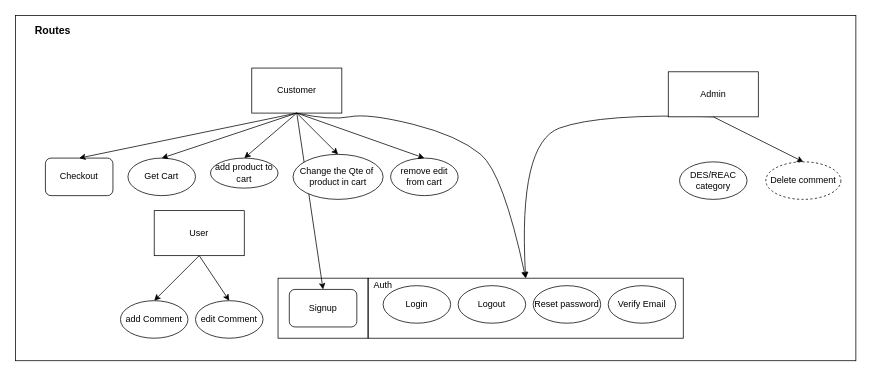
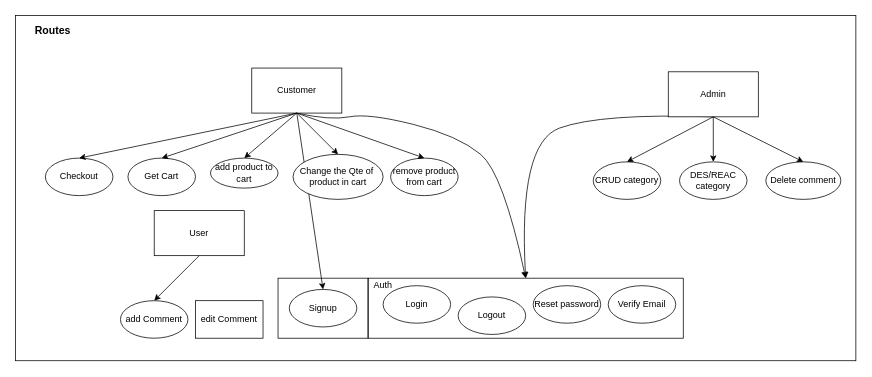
none -> (713, 137)
none -> (671, 138)
(79, 177) -> (79, 177)
(424, 177) -> (424, 177)
none -> (627, 180)
(803, 180) -> (803, 180)
(213, 276) -> none
(492, 304) -> (492, 315)
(323, 308) -> (323, 308)
(229, 319) -> (229, 319)
